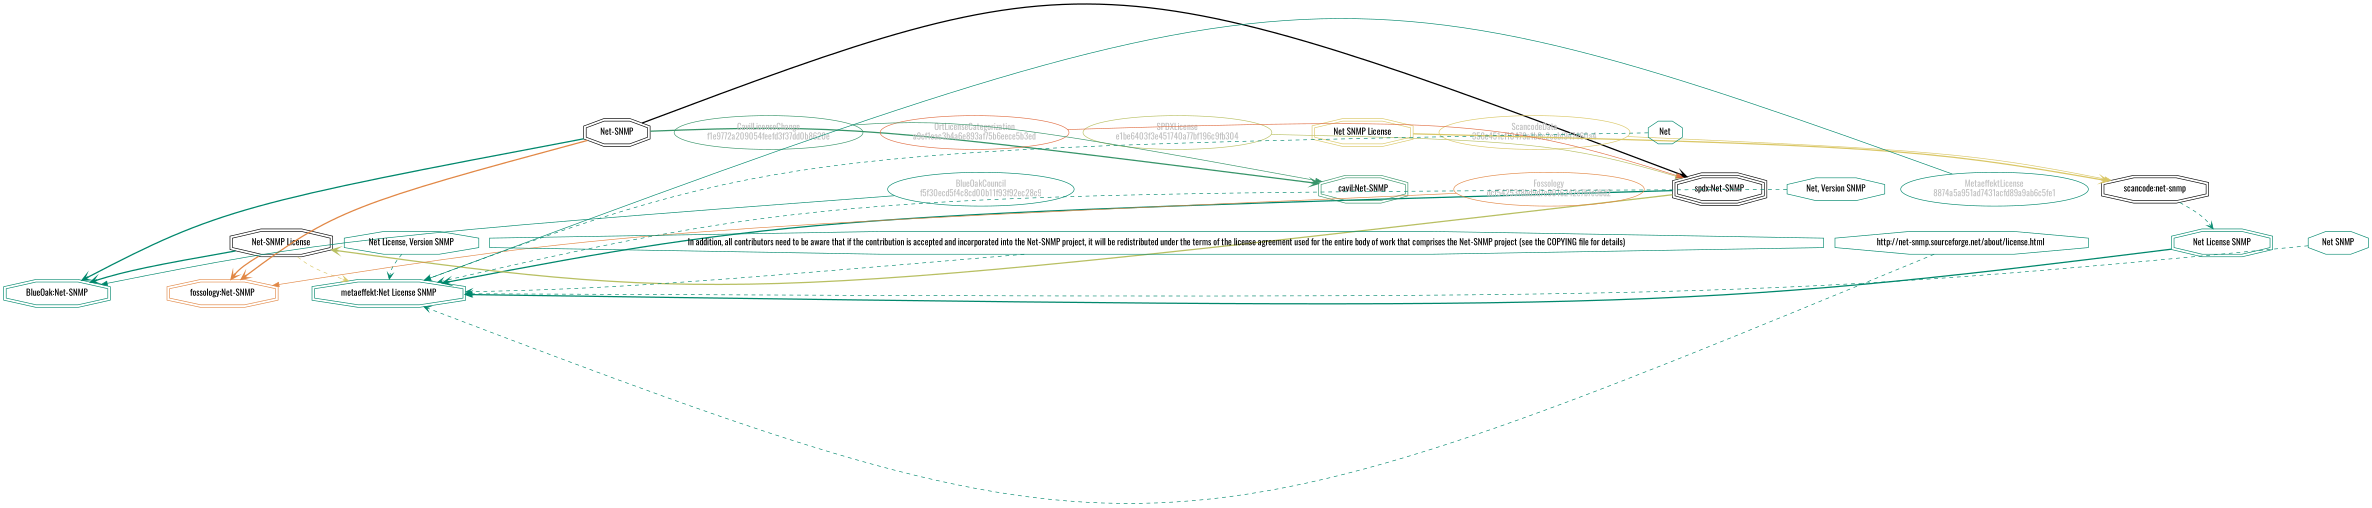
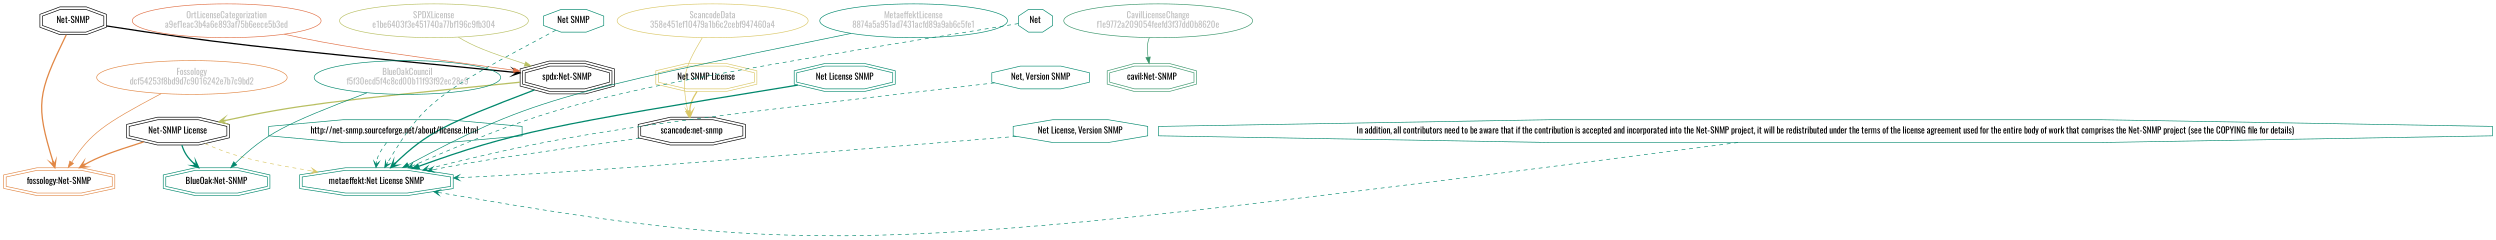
(982, 143) -> none
(330, 189) -> none
(2196, 212) -> (537, 153)
